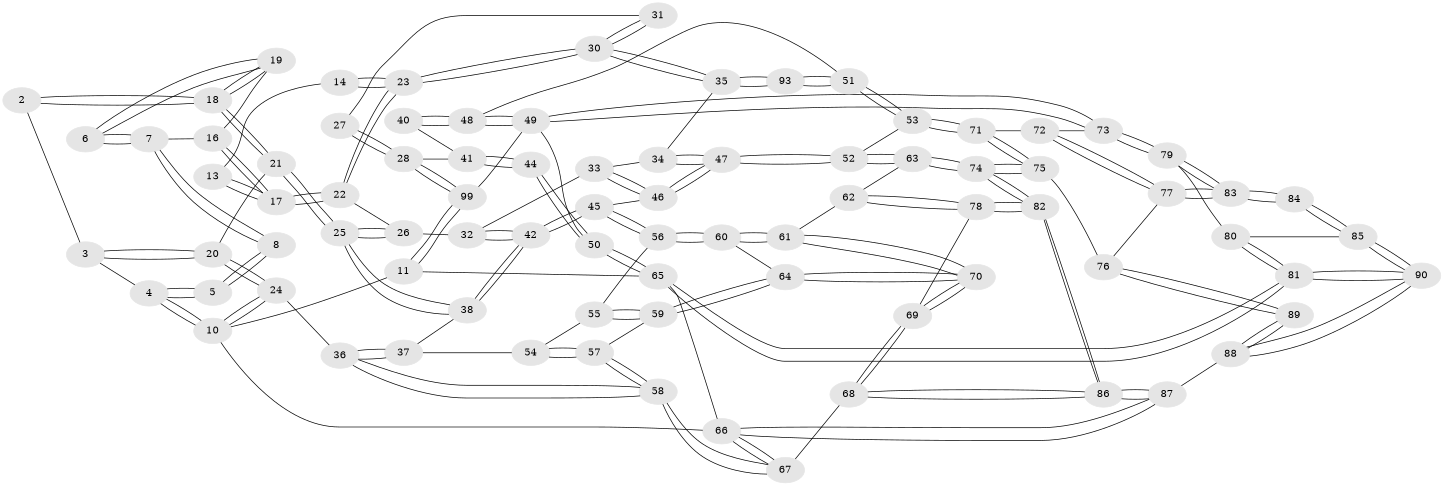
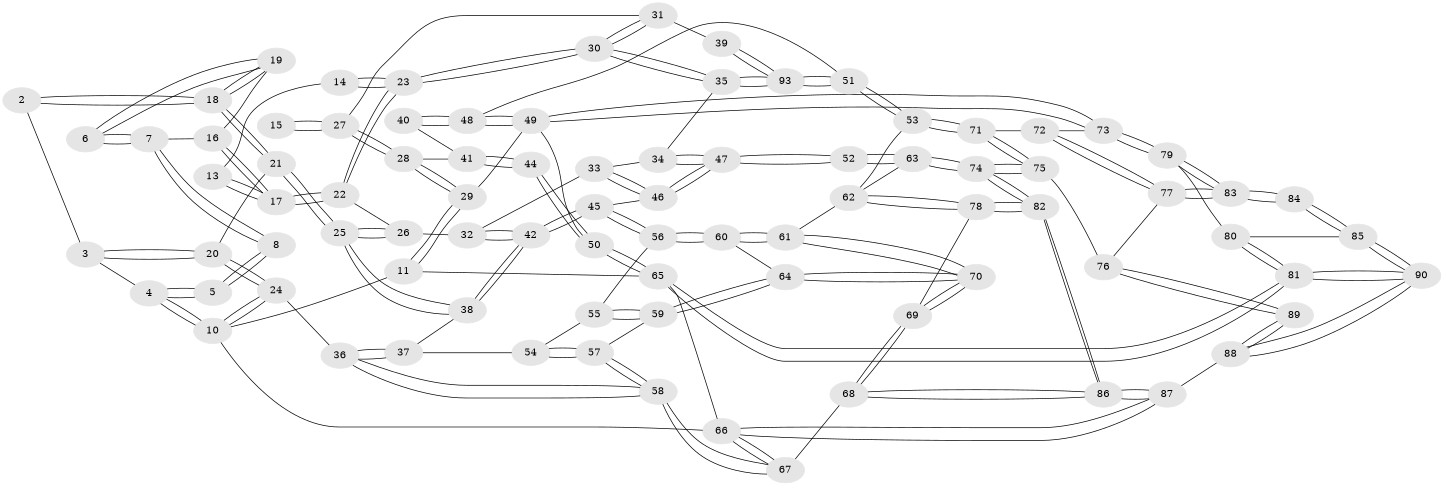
none -> (722, 44)
none -> (276, 126)
(881, 140) -> (881, 159)
(467, 197) -> (467, 197)
